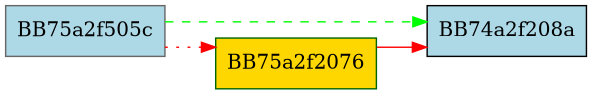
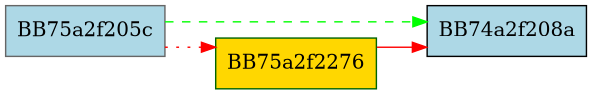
(85, 31) -> (85, 31)
(296, 63) -> (296, 63)
